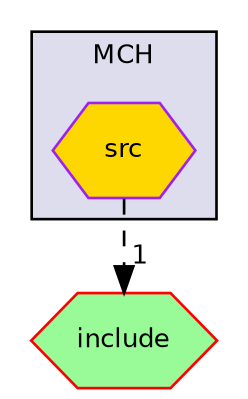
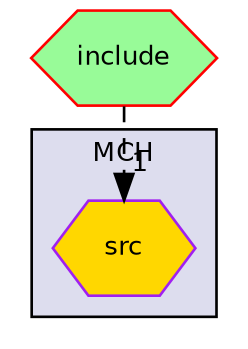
(124, 236) -> (124, 145)
